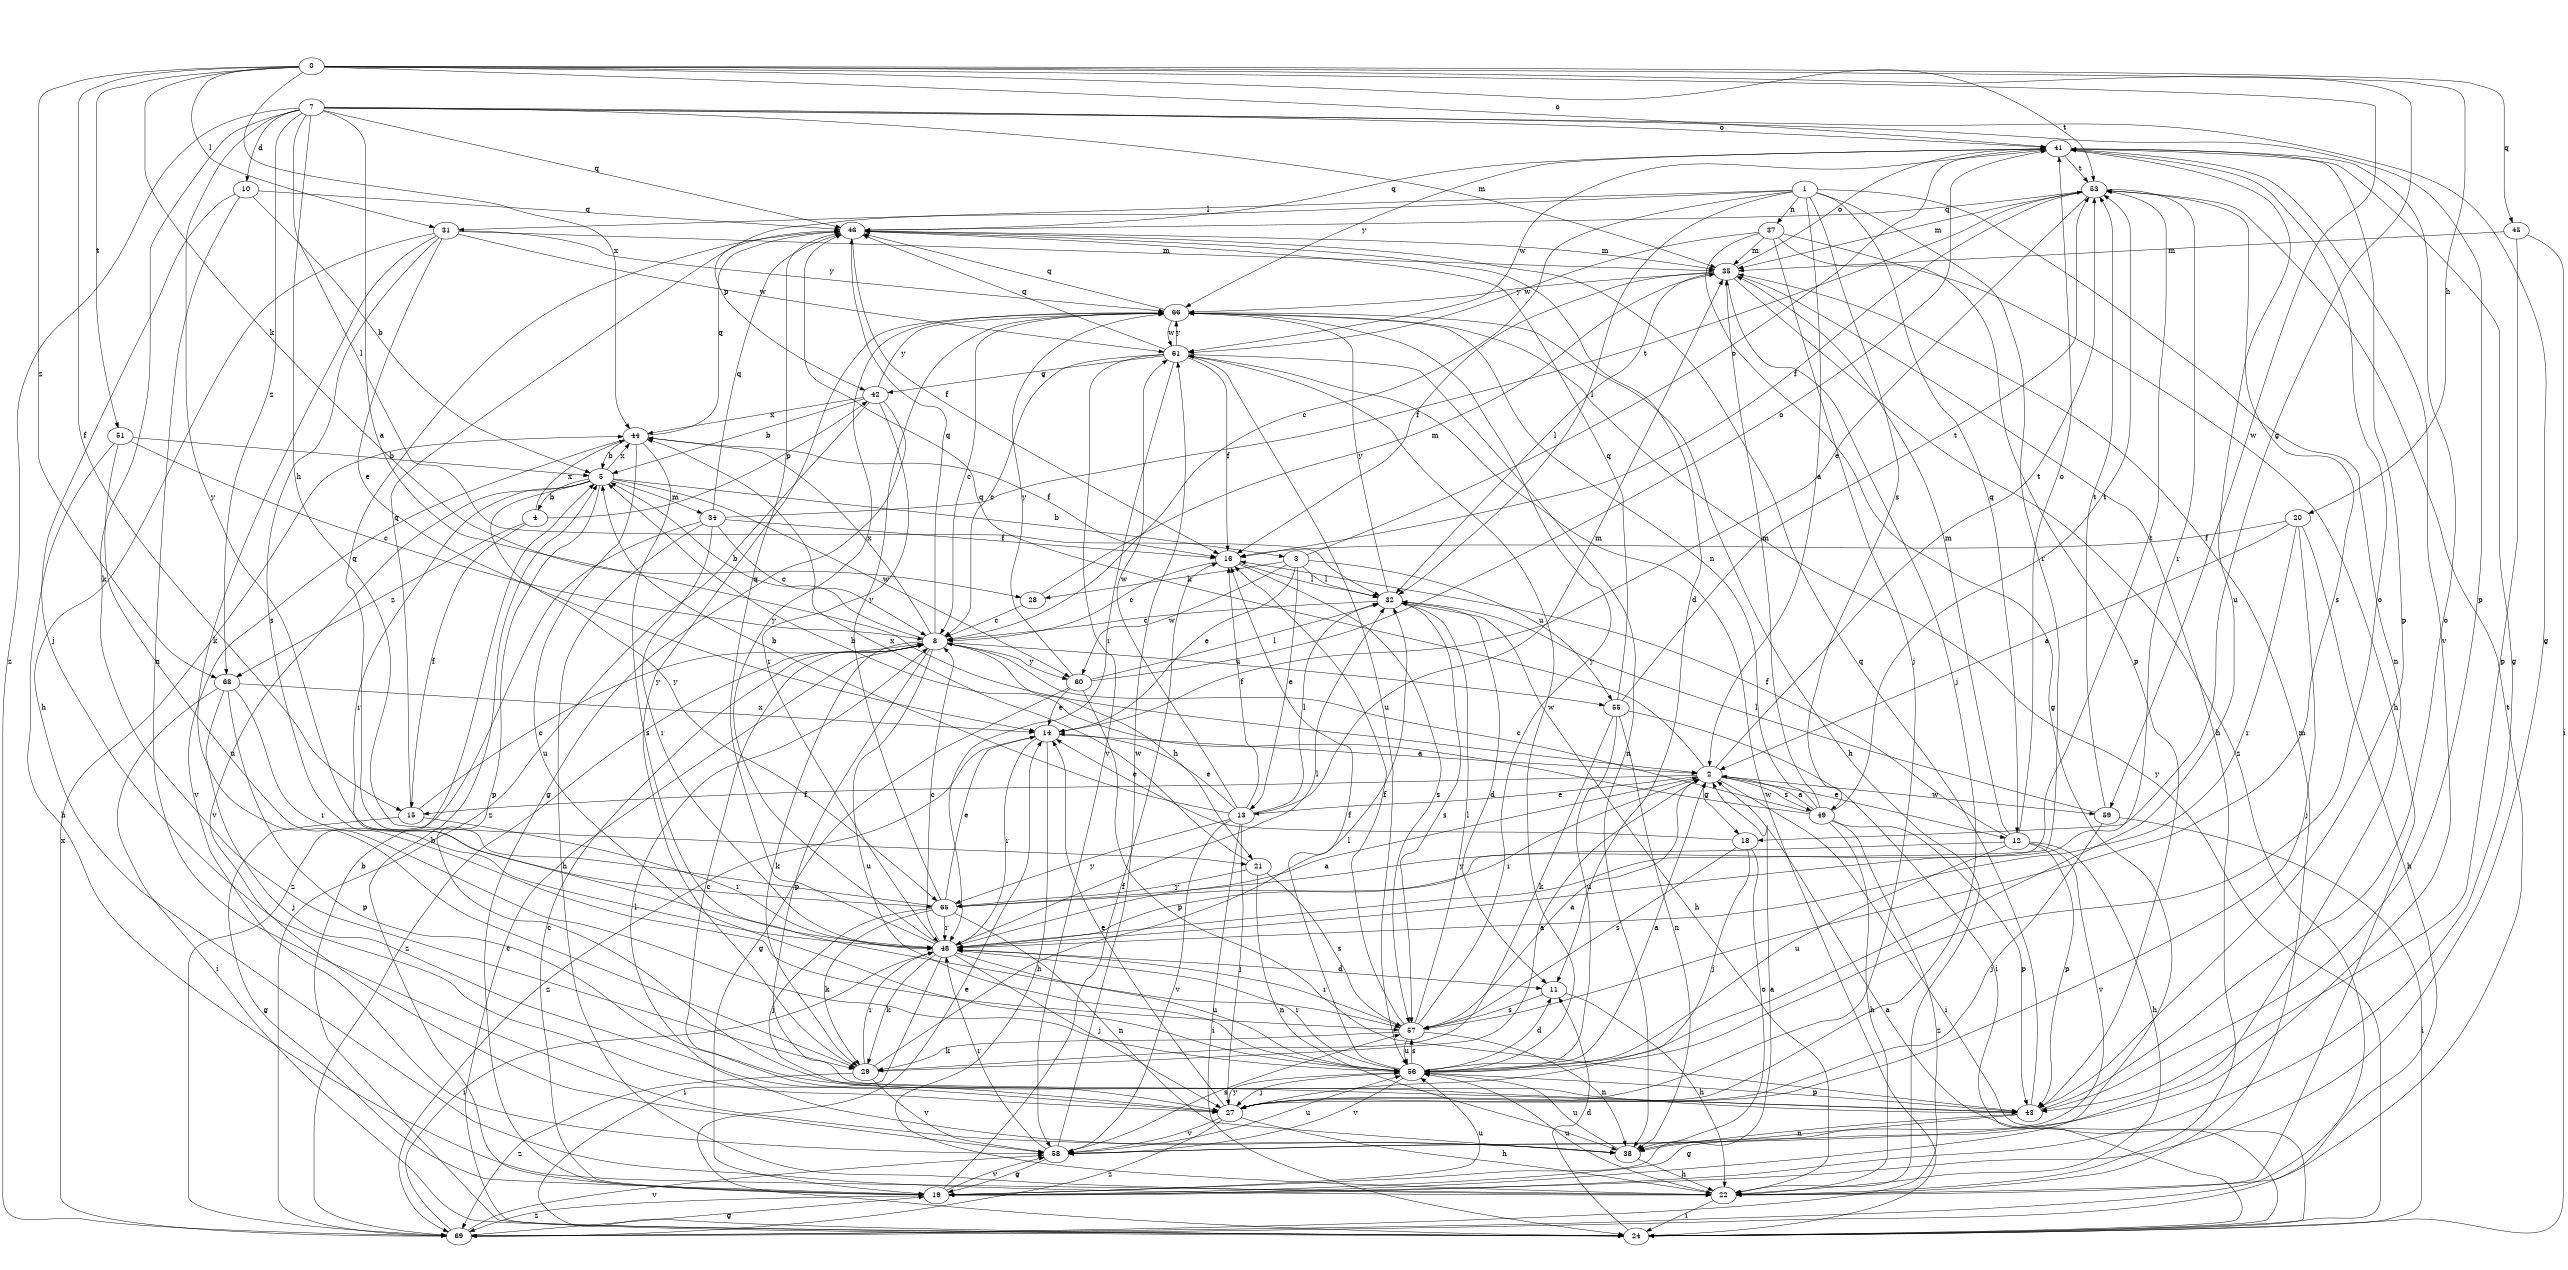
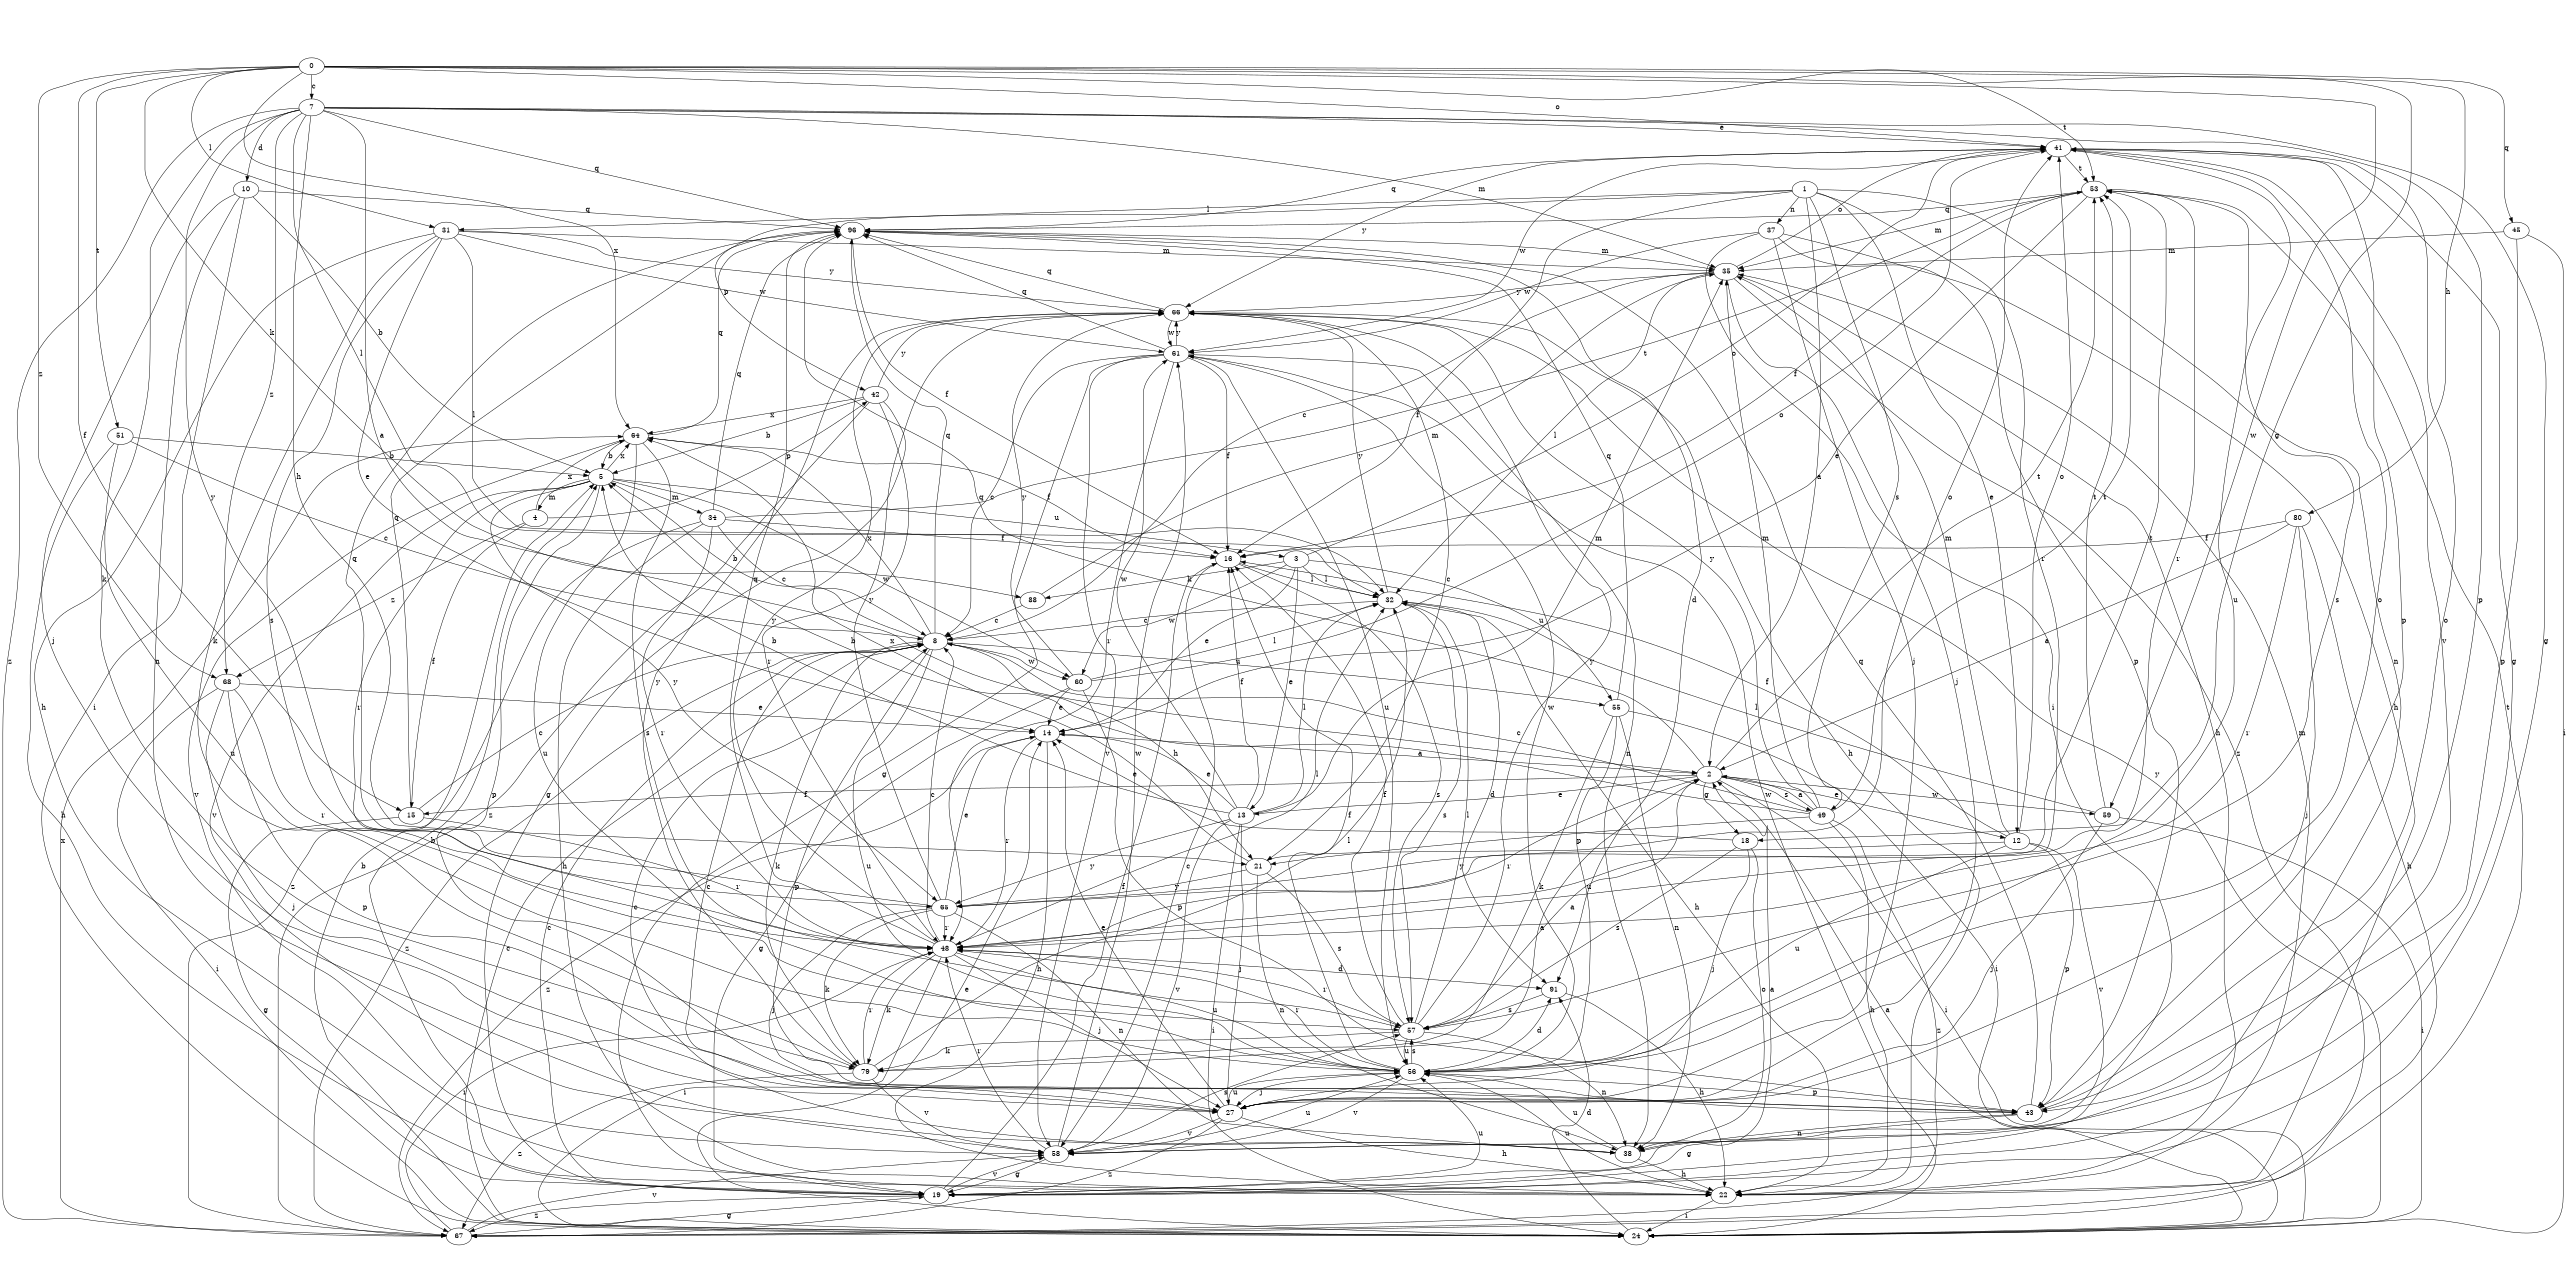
none -> (312, 84)
(1722, 128) -> (1722, 128)
(852, 231) -> (852, 231)
(1751, 250) -> none
(1035, 372) -> (793, 822)
(1594, 376) -> (1040, 535)
(976, 394) -> (1448, 529)
(636, 436) -> (636, 436)
(1891, 463) -> none
(552, 498) -> (552, 498)
(1992, 498) -> (1992, 498)
(1057, 518) -> (1057, 518)
(2298, 518) -> (2298, 518)
(1712, 559) -> (1712, 559)
(1033, 600) -> (1033, 600)
(1095, 613) -> (1193, 842)
(1032, 662) -> (1032, 662)
(761, 708) -> (761, 708)
(2053, 708) -> (2053, 708)
none -> (1880, 770)
(1323, 859) -> none
(636, 908) -> (636, 908)
(1994, 912) -> (1515, 839)
(1554, 990) -> (1554, 990)
(1622, 1000) -> none
(866, 1072) -> (866, 1072)
(1235, 1093) -> (1235, 1093)
(2129, 1136) -> none
none -> (405, 1200)
(459, 1236) -> (459, 1236)
